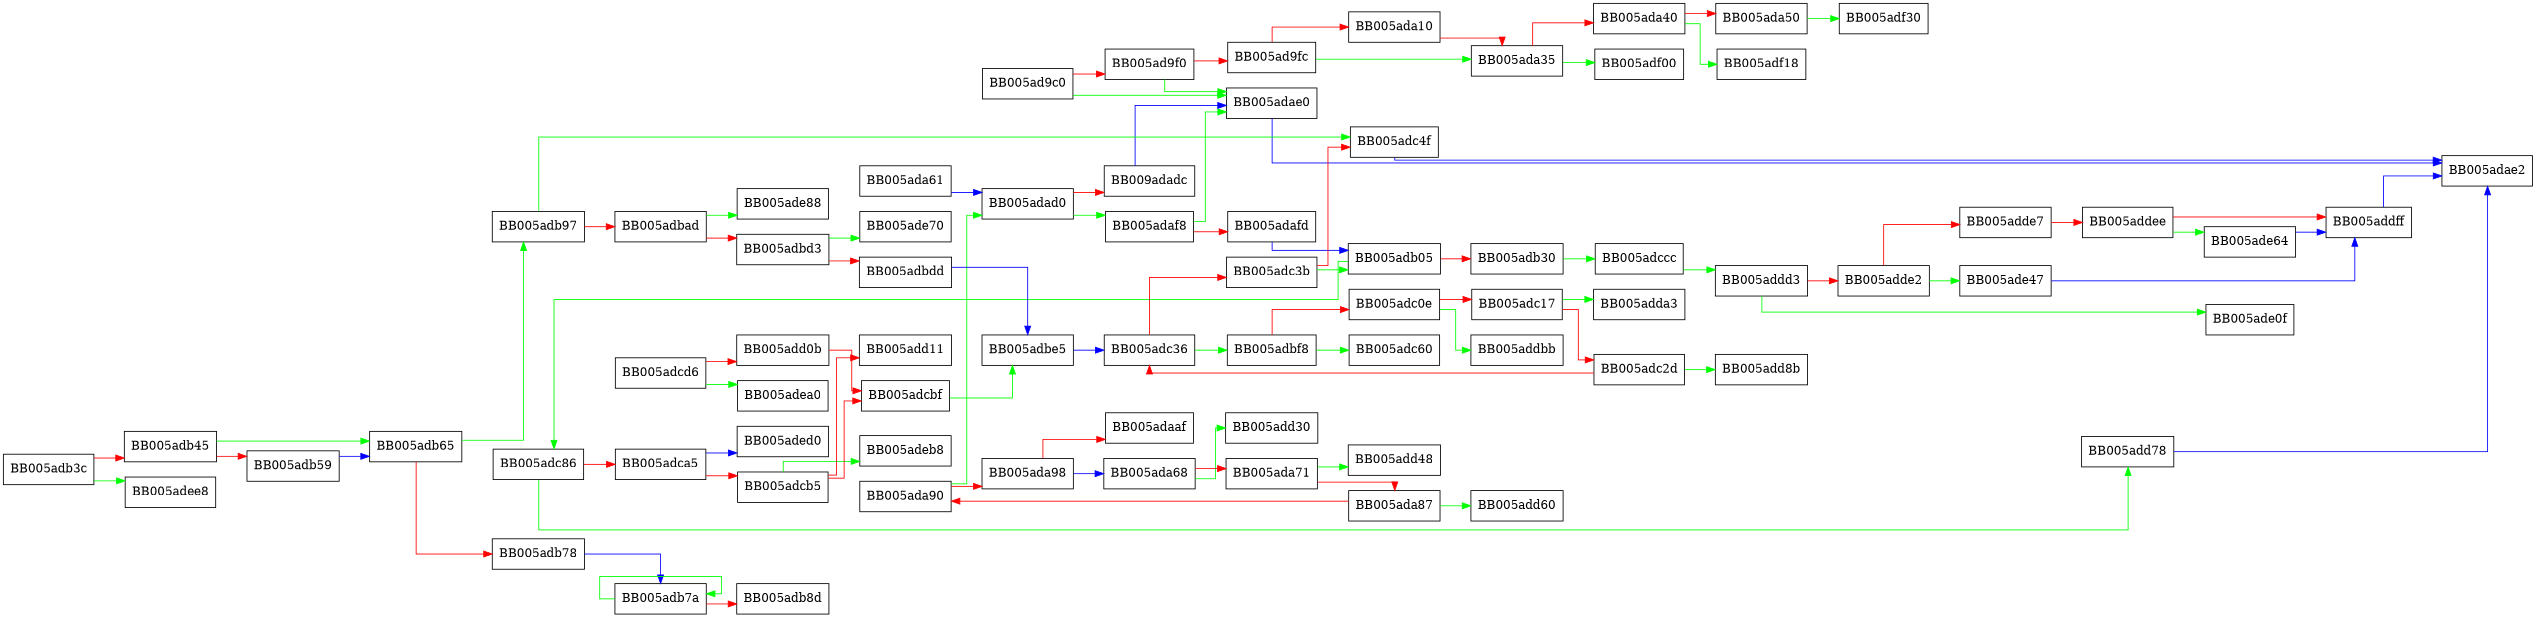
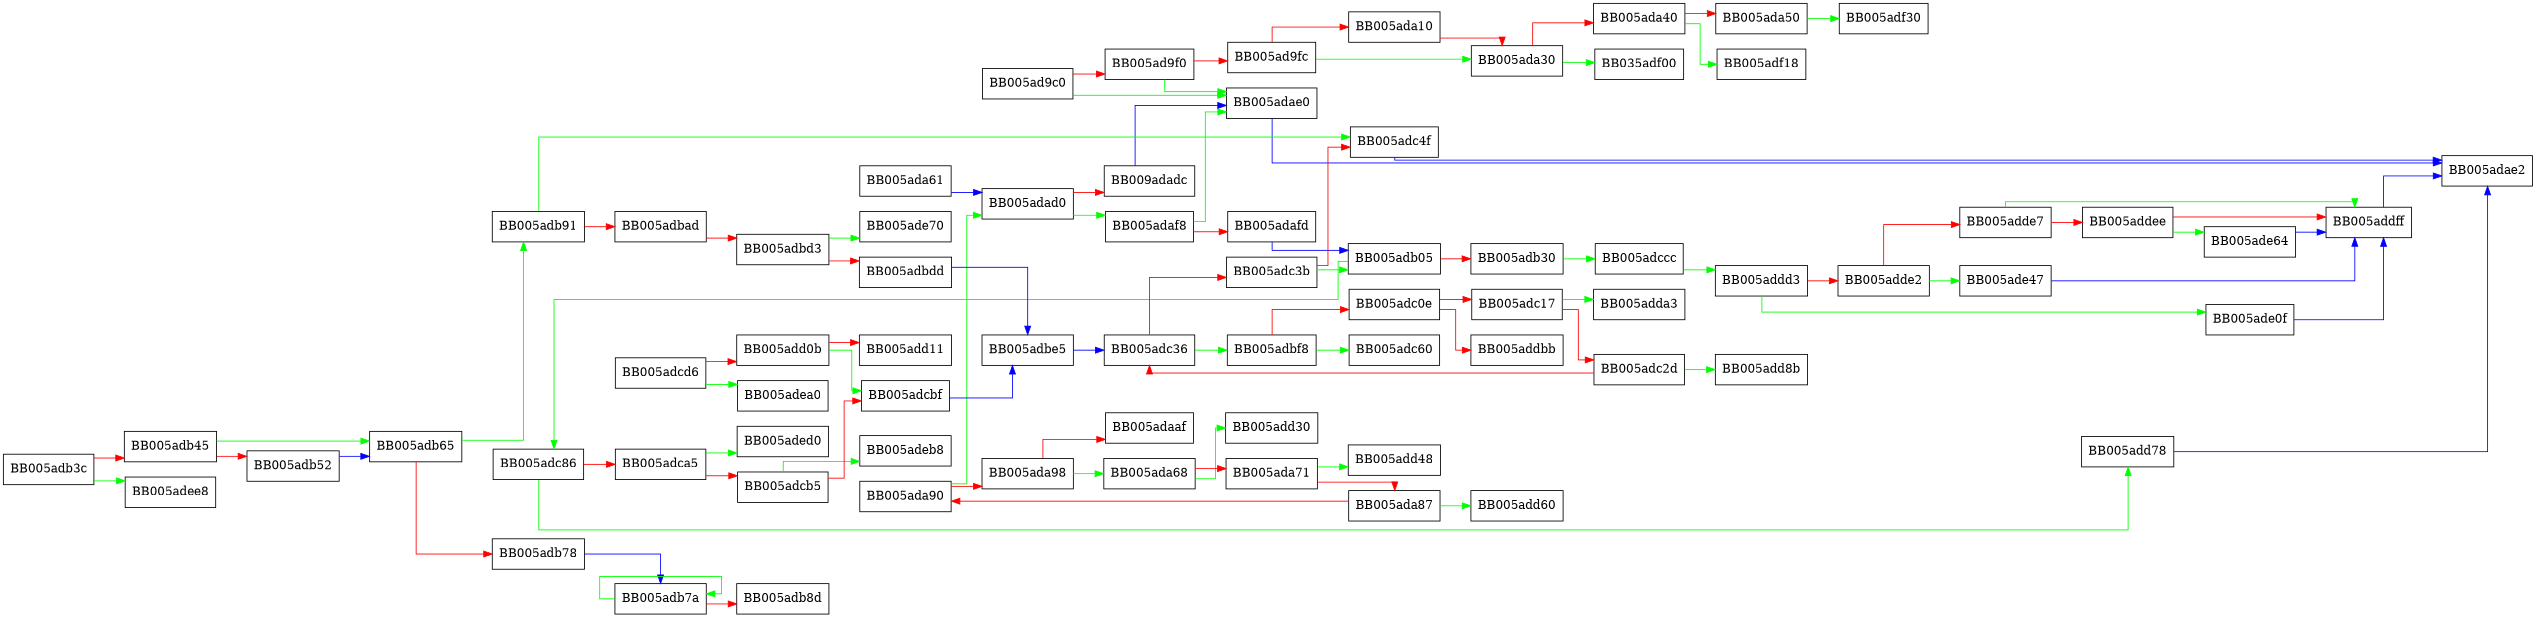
(1517, 61) -> (1517, 61)
(1639, 64) -> (1639, 64)
none -> (2178, 202)
(783, 204) -> none
(538, 227) -> (538, 227)
none -> (2376, 320)
(1456, 325) -> (1456, 325)
(852, 363) -> (852, 360)
(993, 398) -> (993, 398)
(837, 414) -> (840, 343)
(717, 453) -> (717, 453)
(293, 466) -> (293, 466)
(1084, 474) -> (1084, 474)
